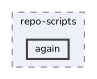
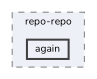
(48, 22) -> (48, 22)
